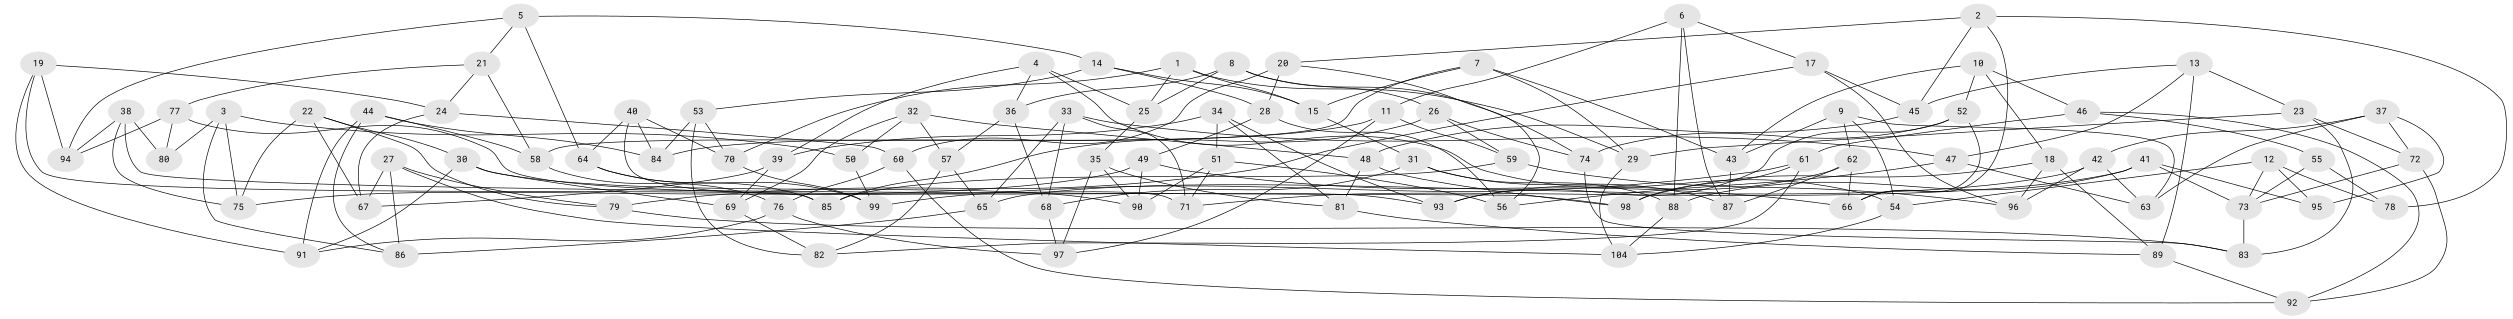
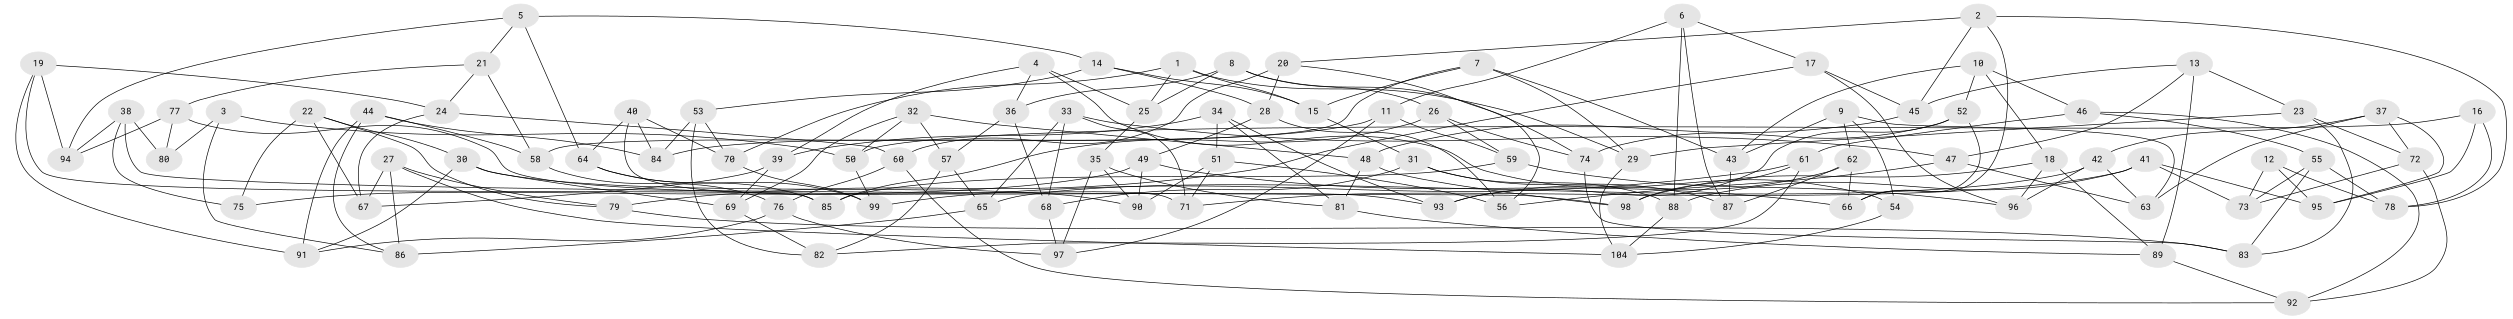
none -> (2477, 112)
(231, 160) -> none
(2091, 183) -> none
(2244, 232) -> (2280, 208)
